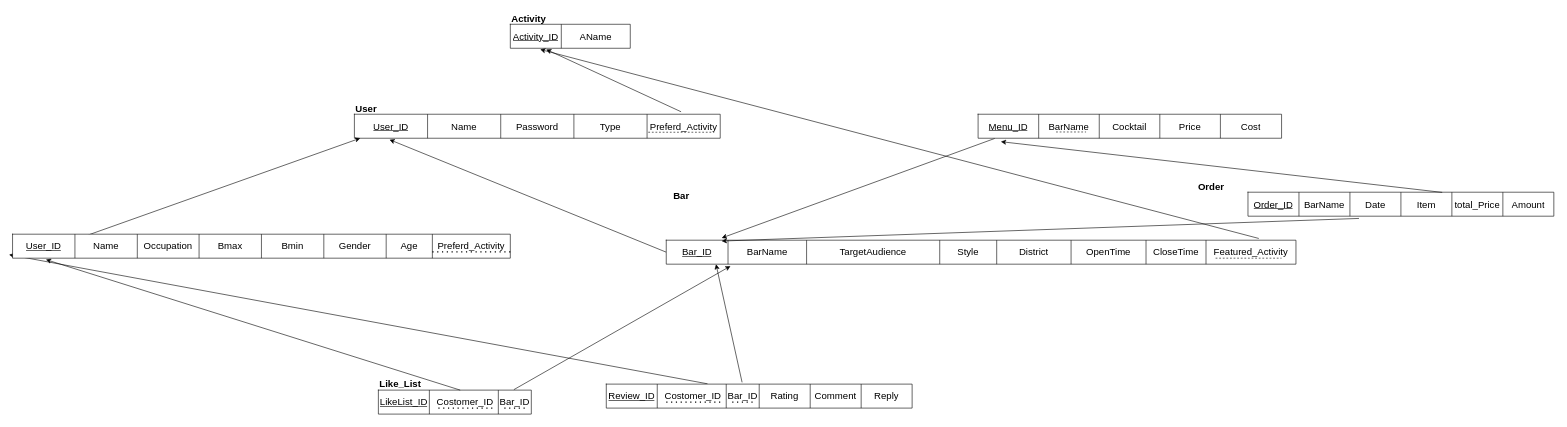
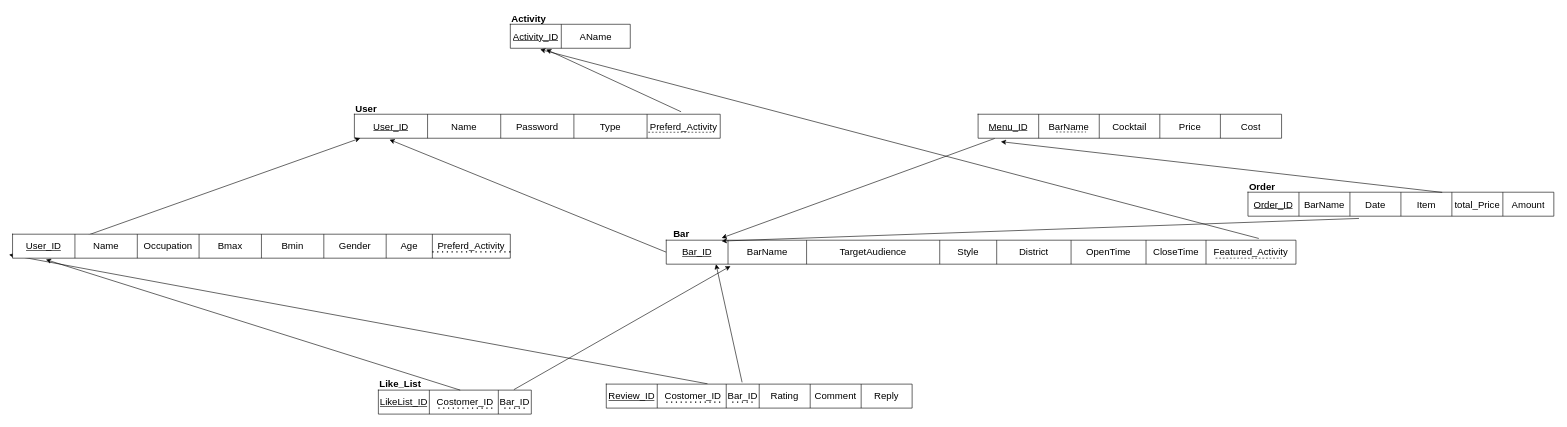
(1215, 186) -> (1266, 186)
(690, 195) -> (690, 234)
